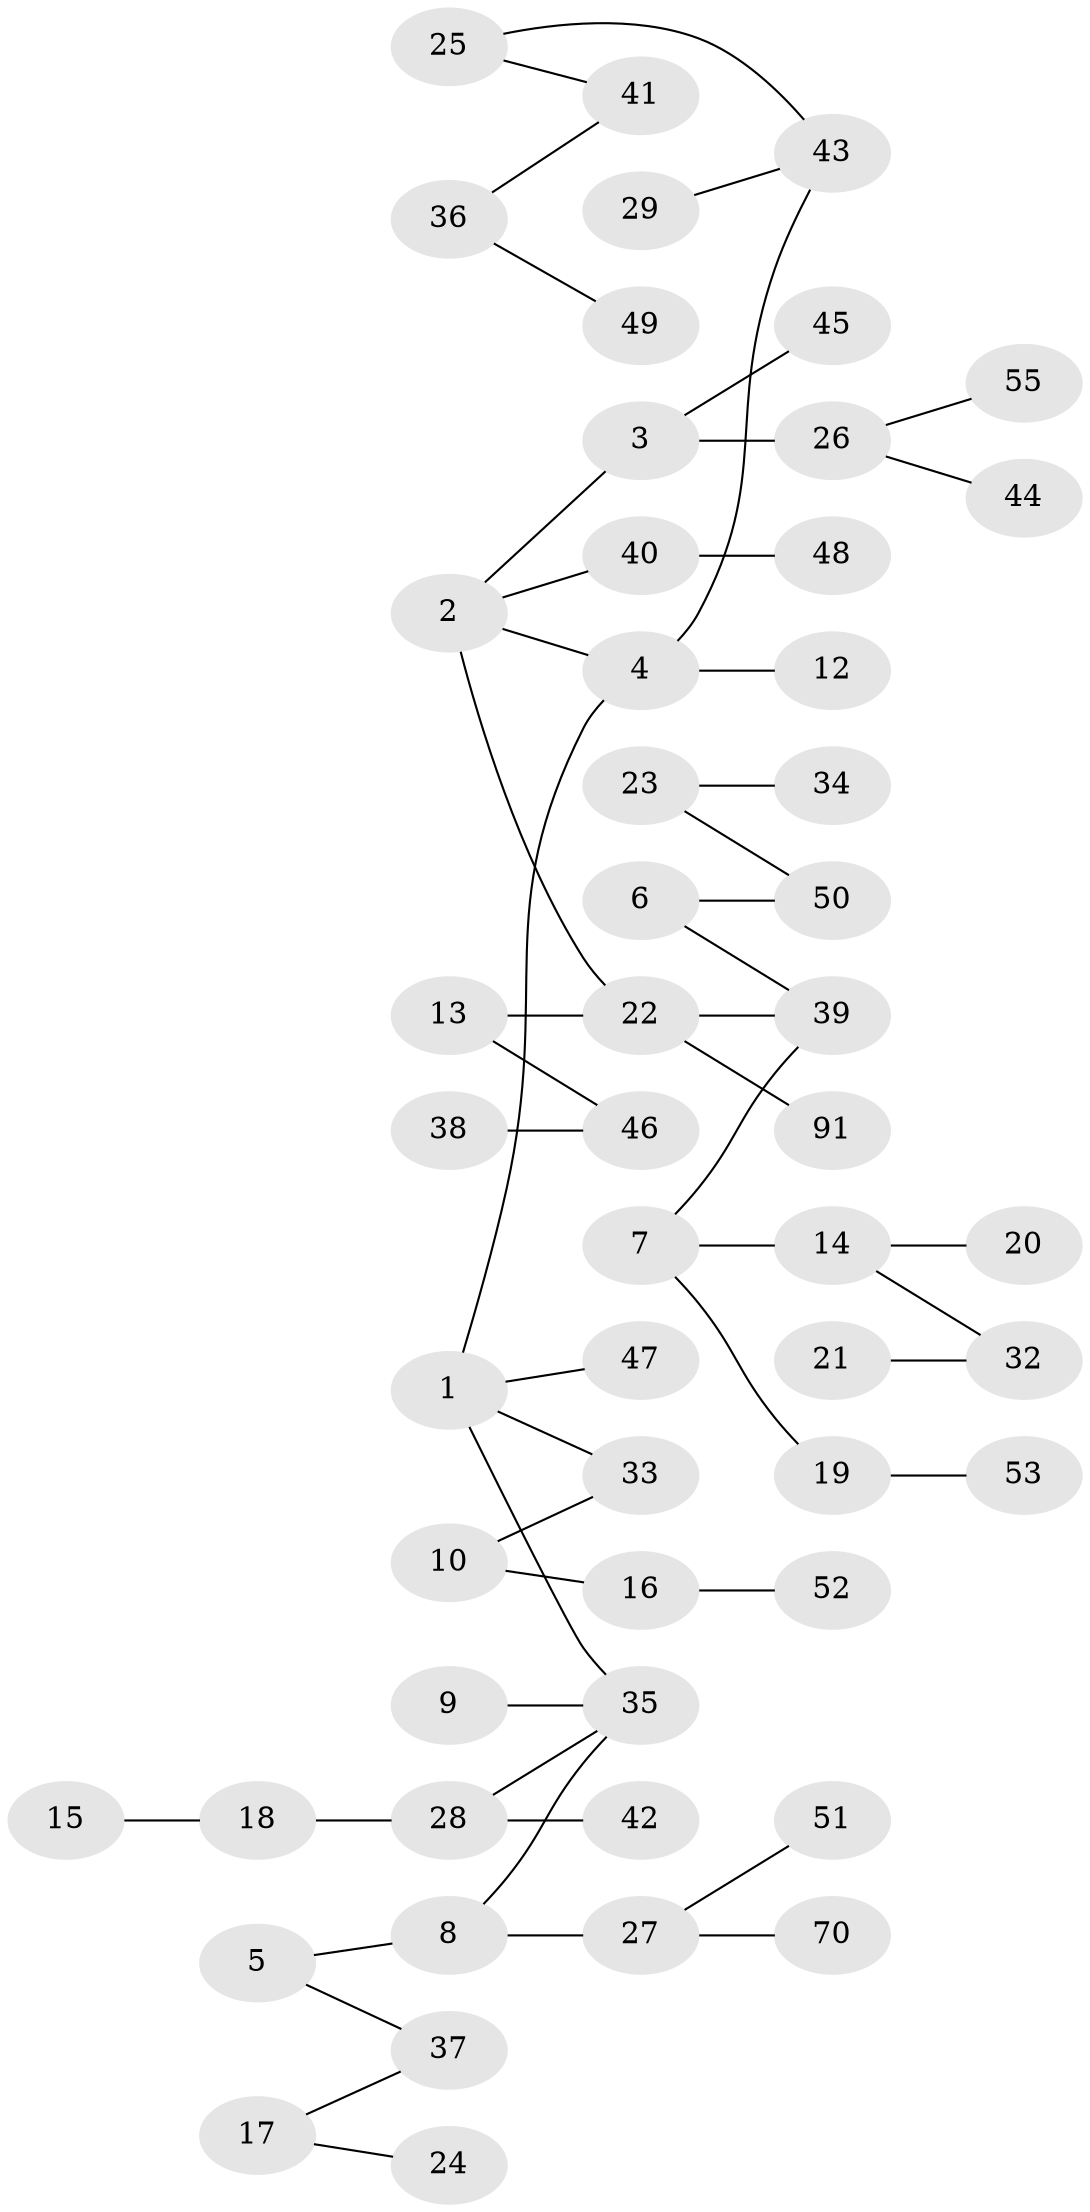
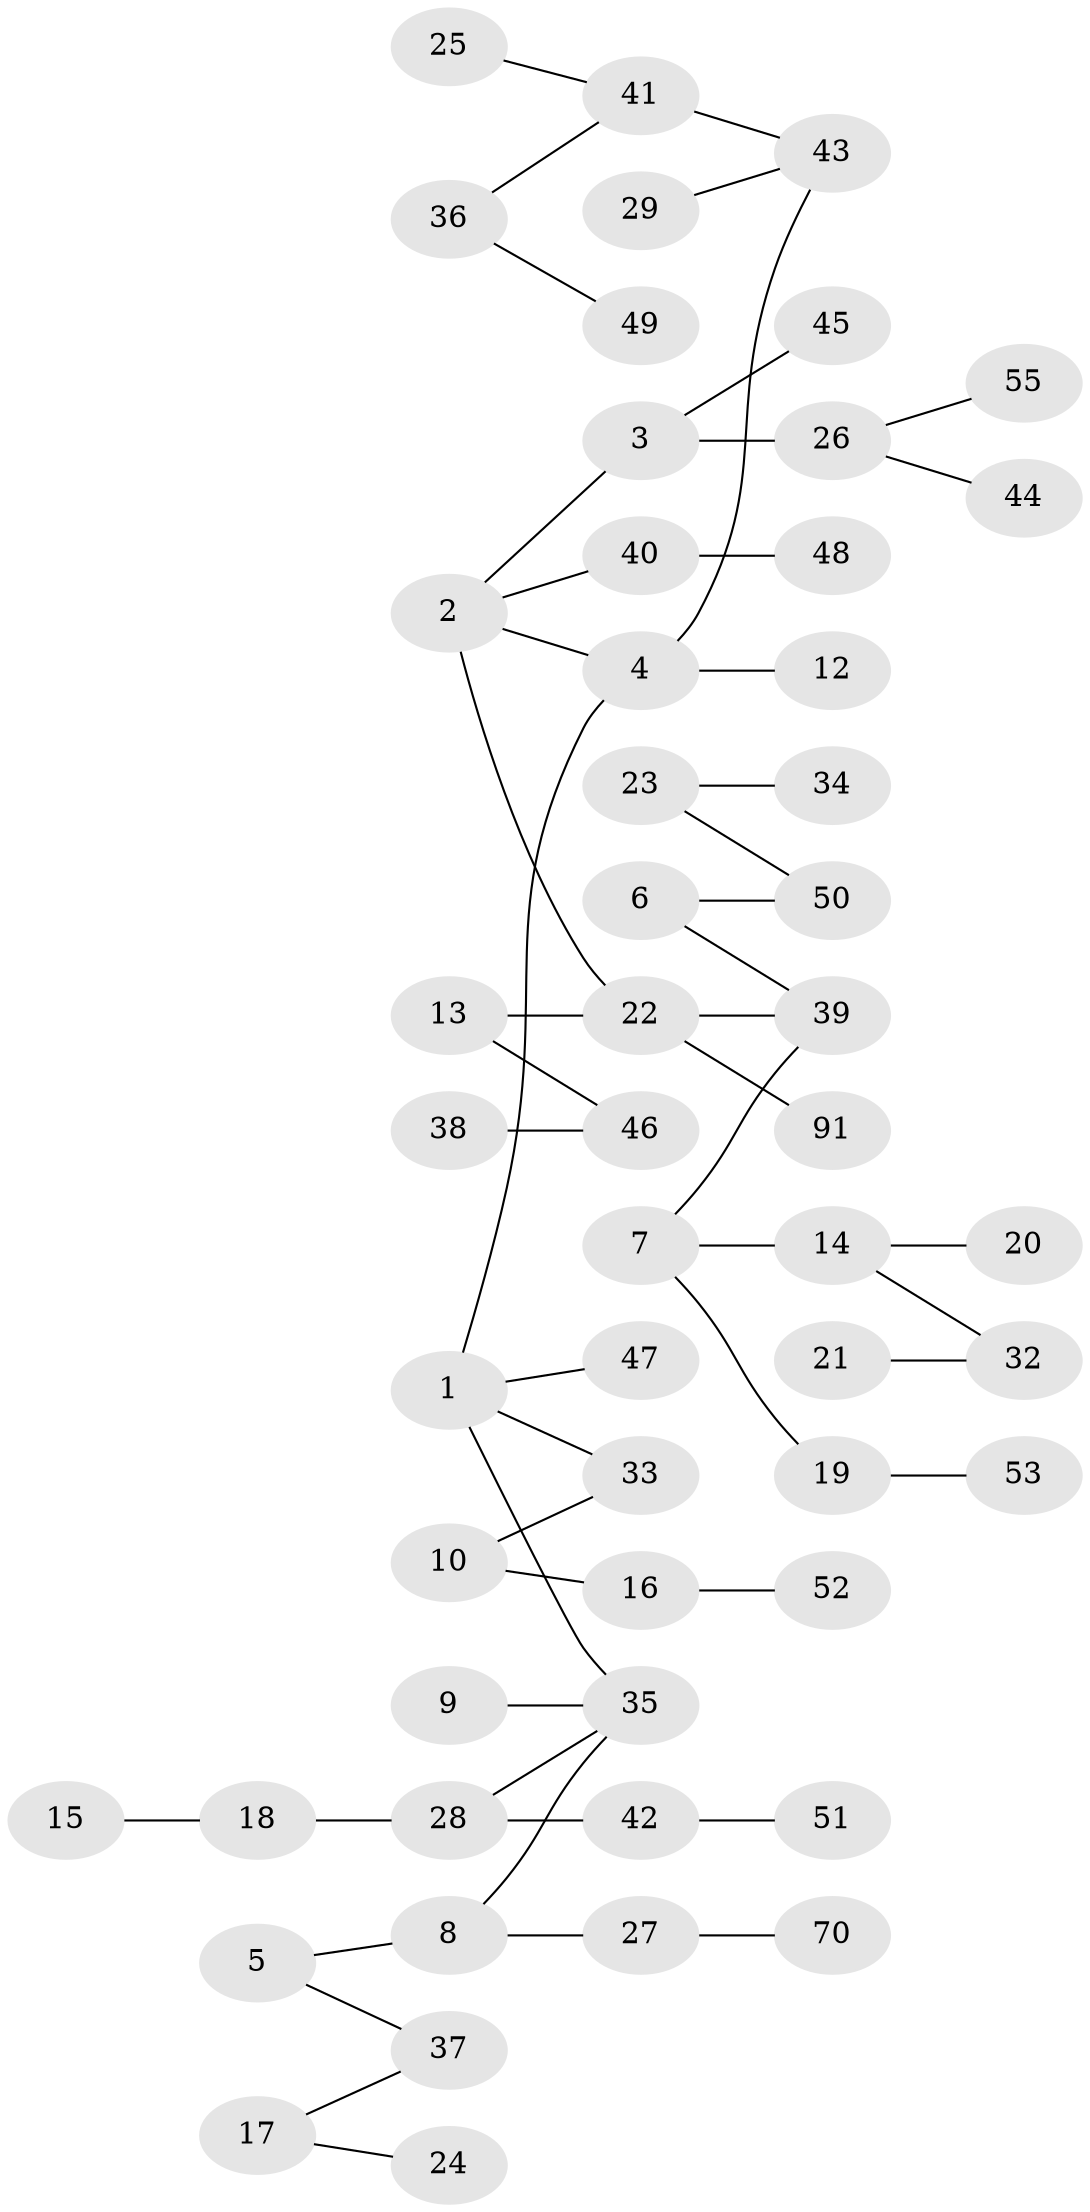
(668, 30) -> (737, 125)
(737, 1878) -> (737, 1820)
